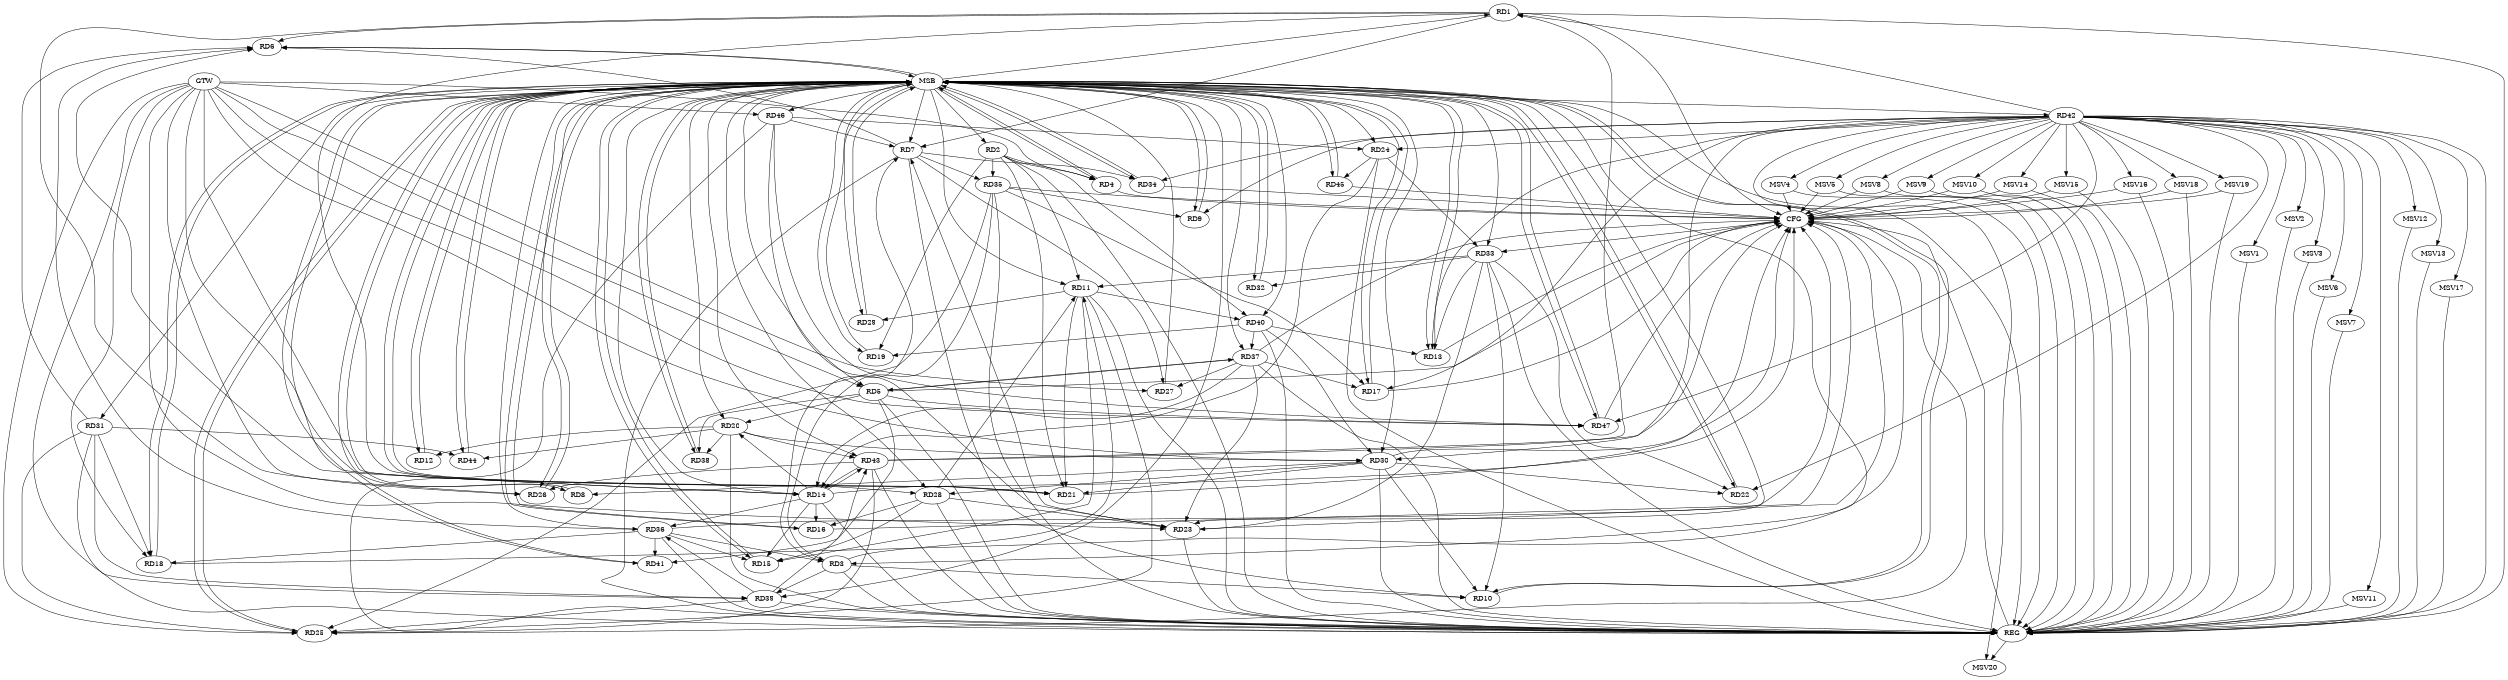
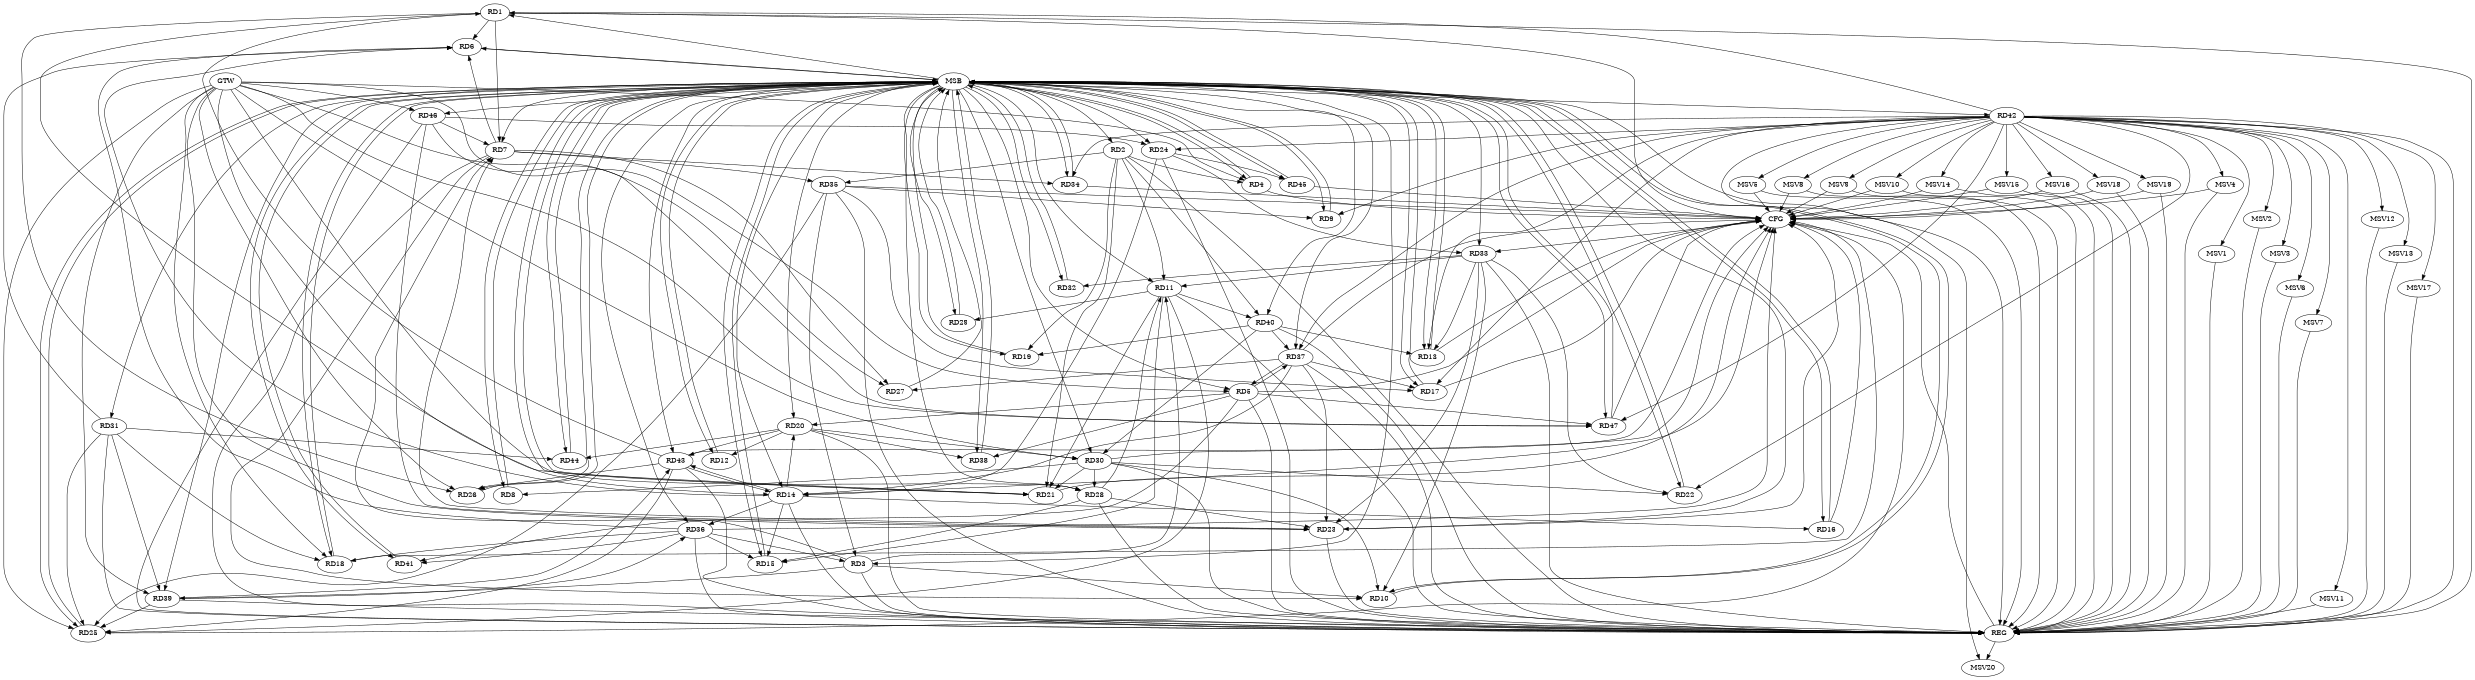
(1689, 275) -> (1652, 141)
(879, 511) -> none
